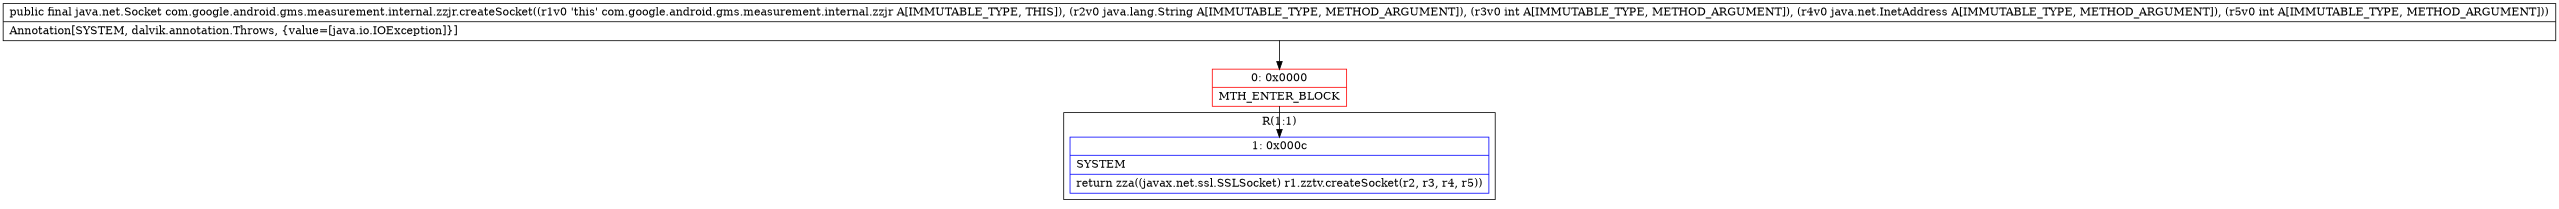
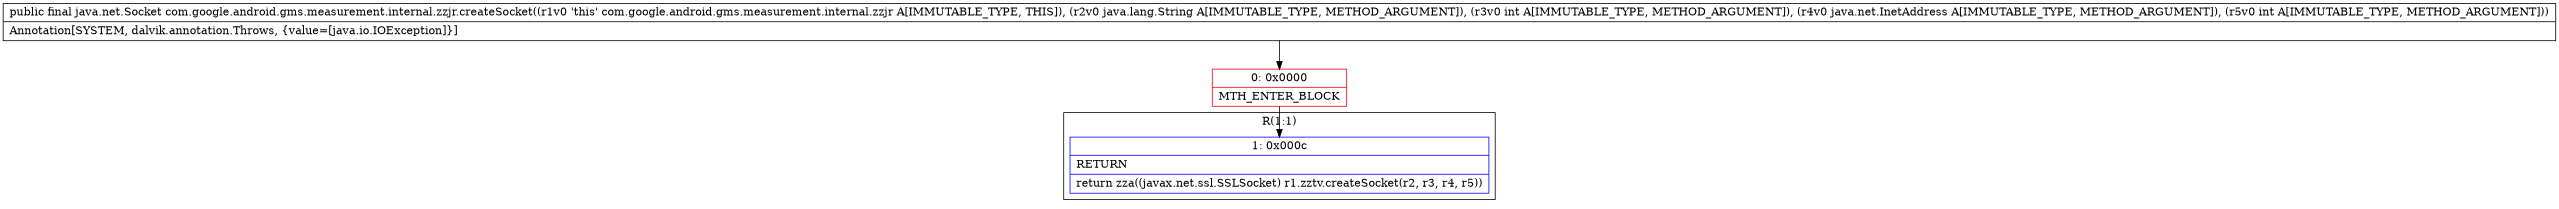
(1101, 164) -> (1102, 164)
